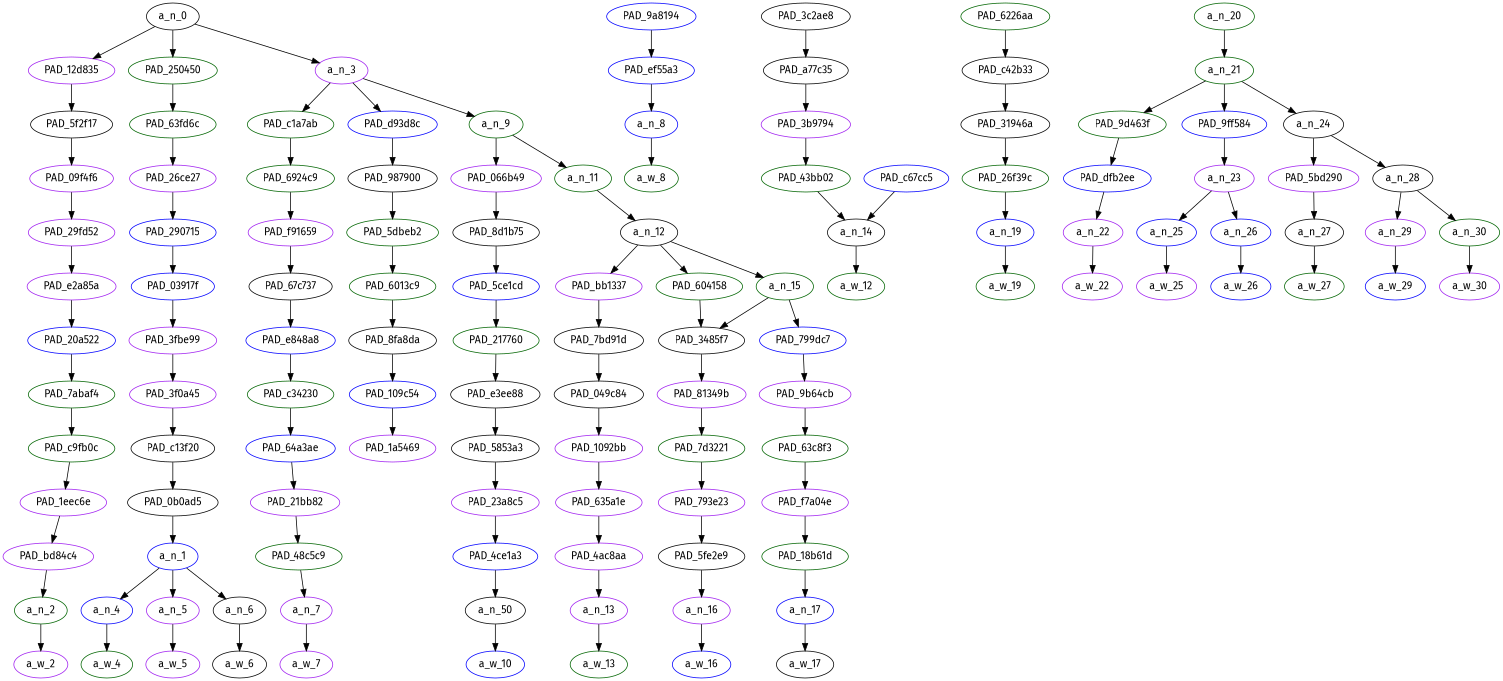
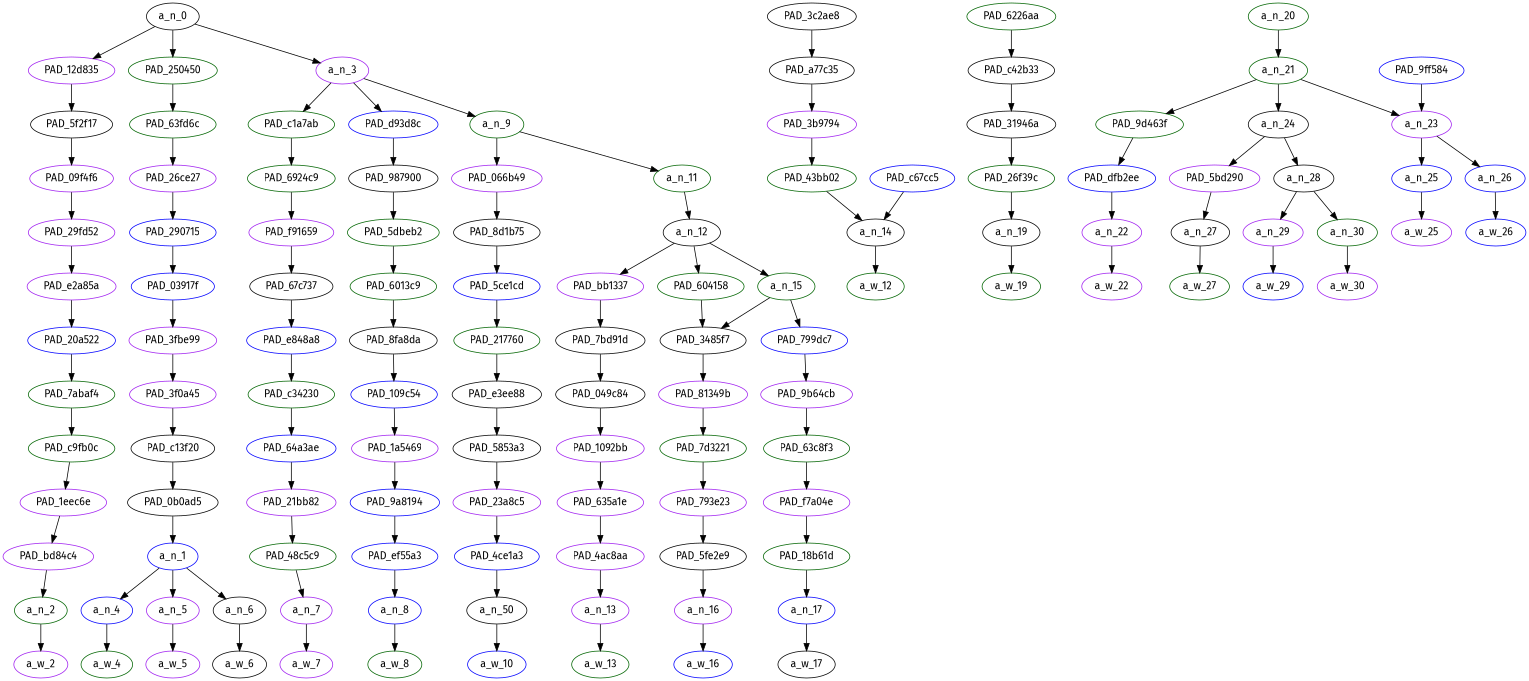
(1224, 94) -> (1346, 96)
(1005, 232) -> (1011, 232)
none -> (395, 472)
